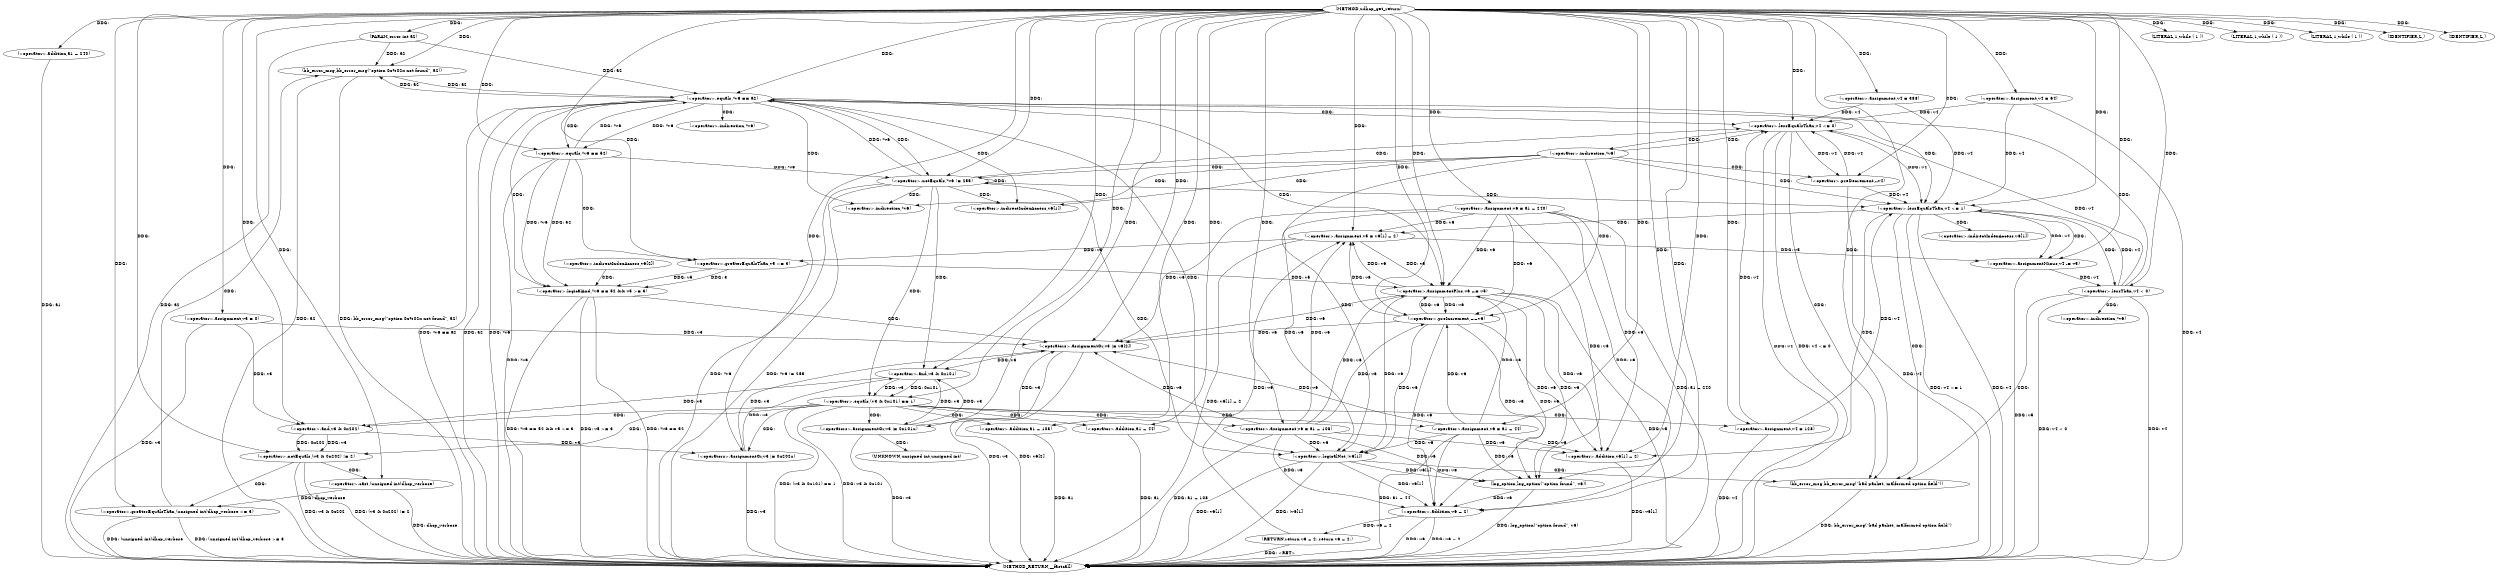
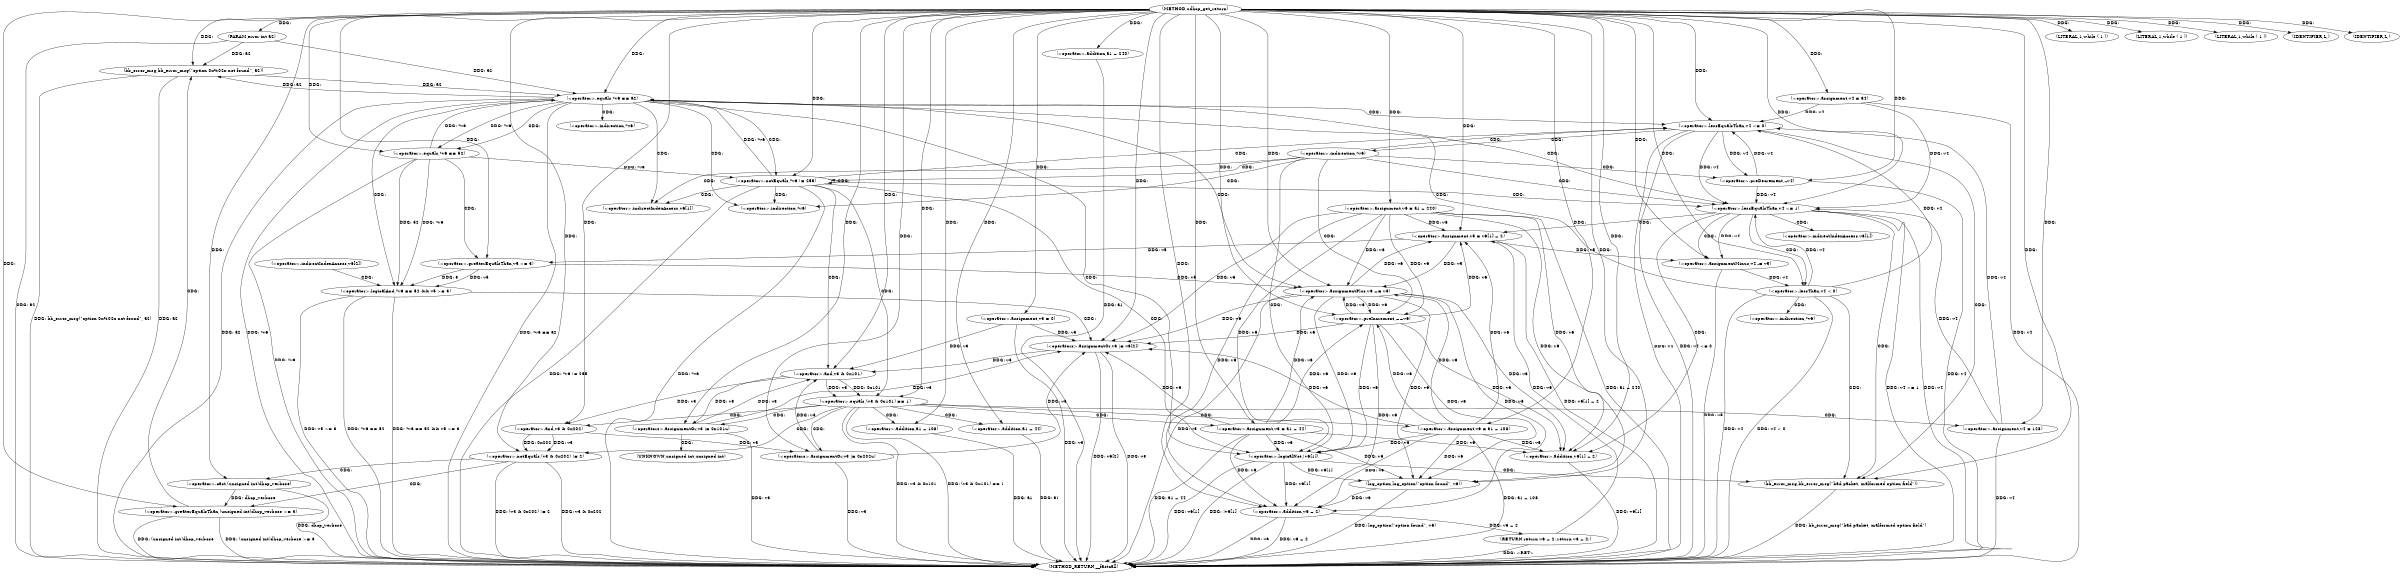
(1879, 98) -> none
(1953, 98) -> (1901, 98)
(170, 305) -> (26, 305)
(253, 384) -> (928, 348)
